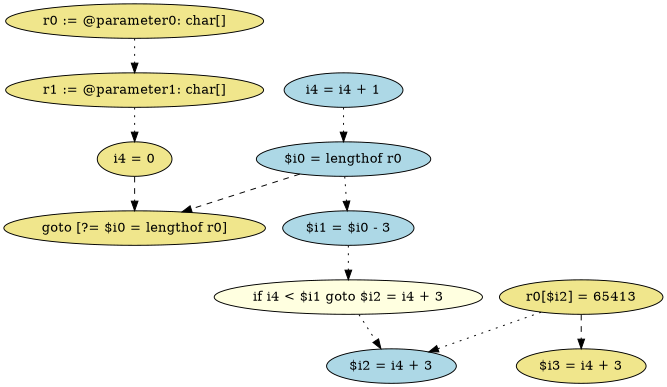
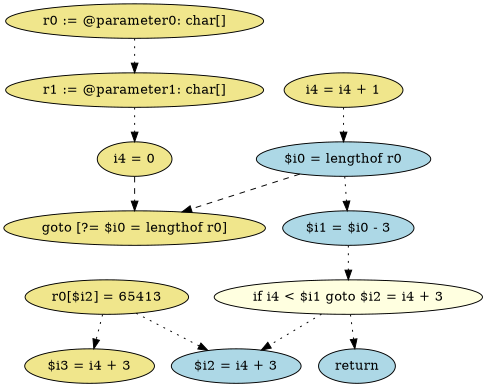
(344, 90) -> (344, 90)
(581, 327) -> (99, 327)
none -> (357, 366)
